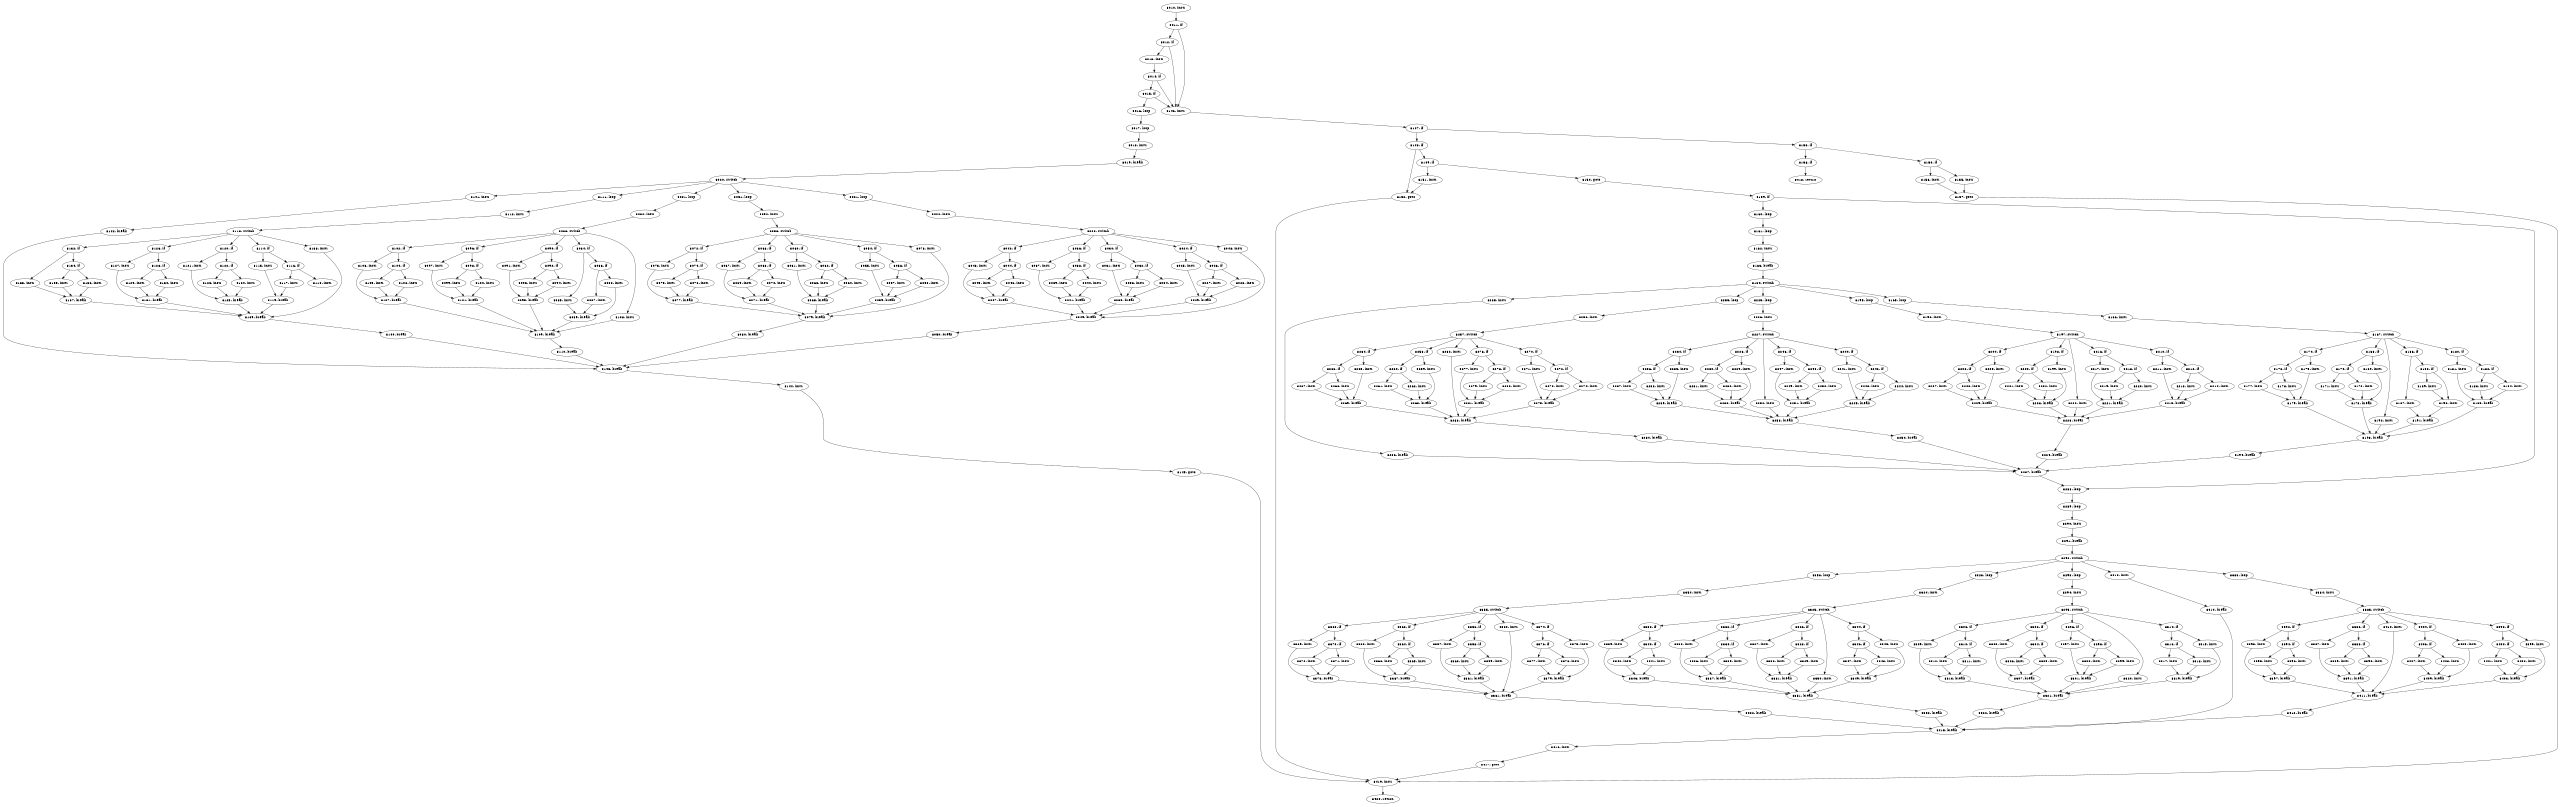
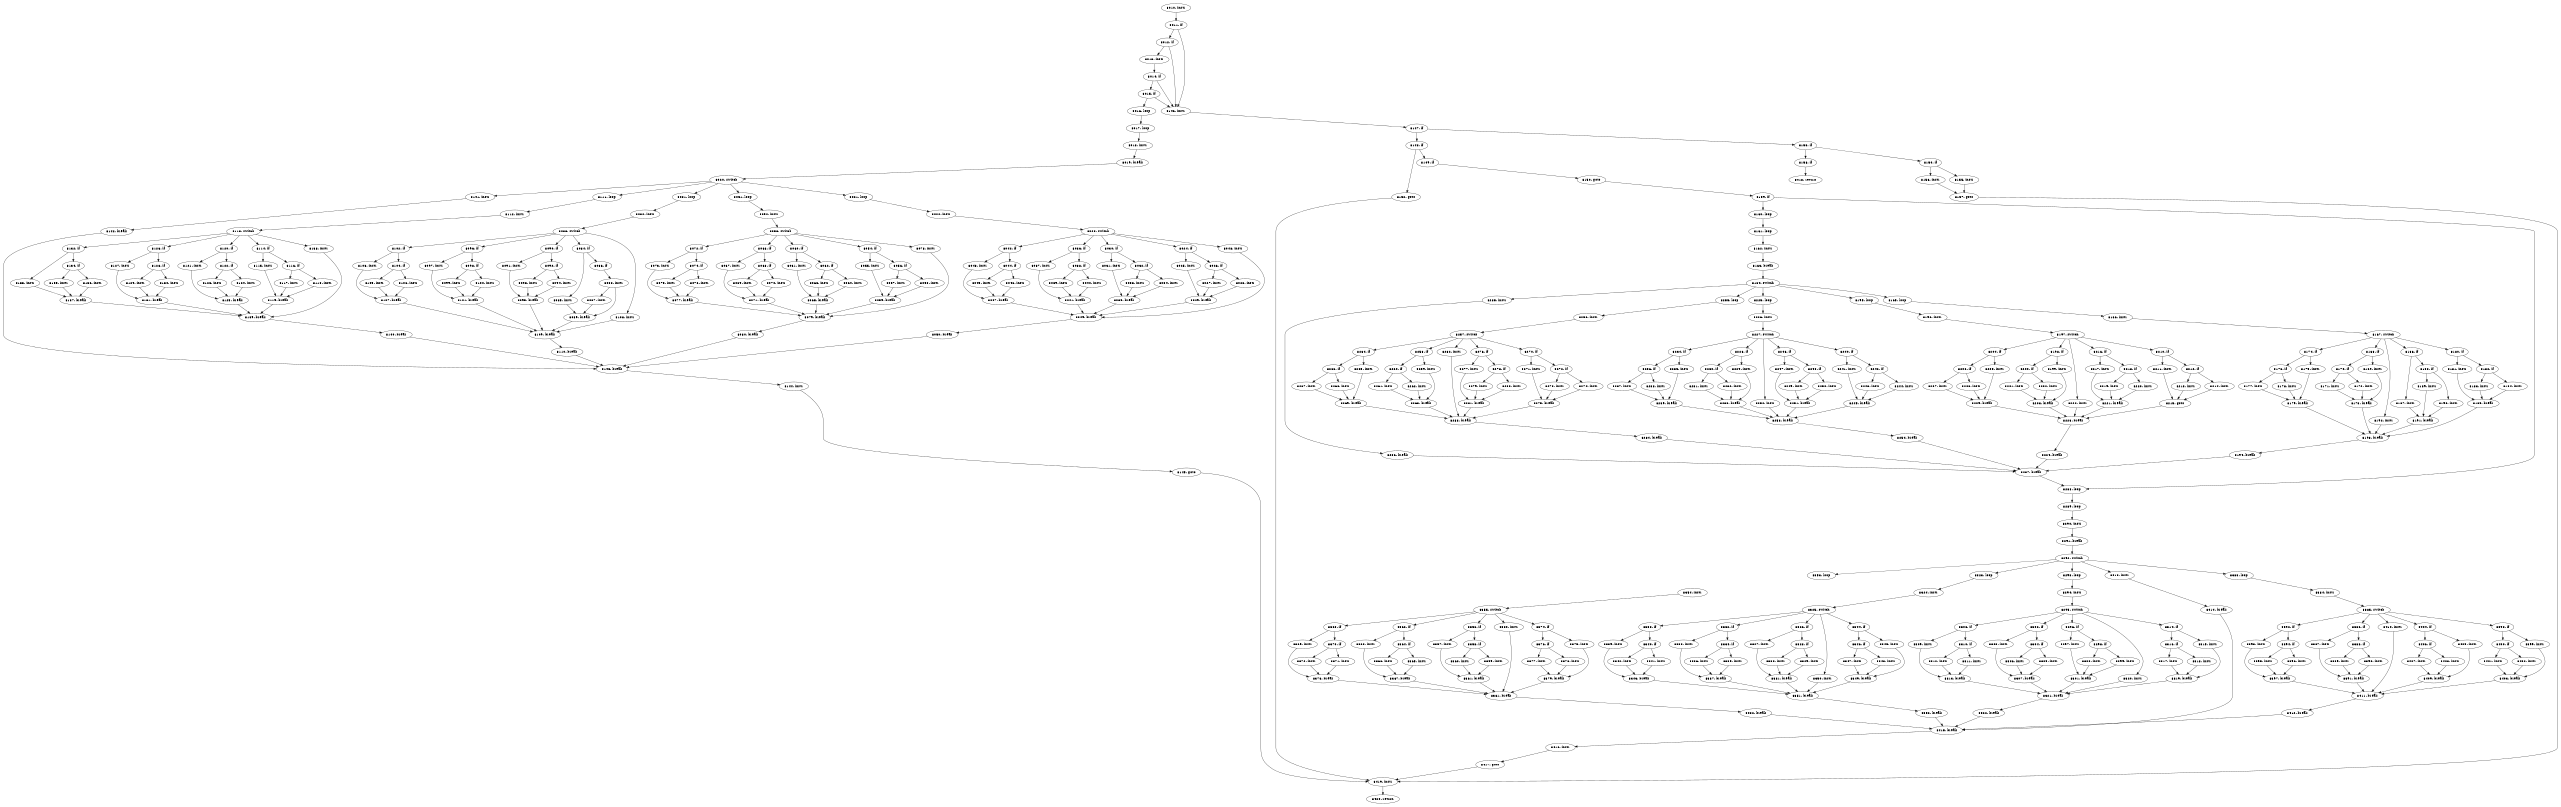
(1428, 180) -> none
(596, 282) -> (606, 291)
none -> (302, 291)
(2437, 394) -> (2425, 402)
(2175, 403) -> (2175, 403)
(1758, 584) -> none
